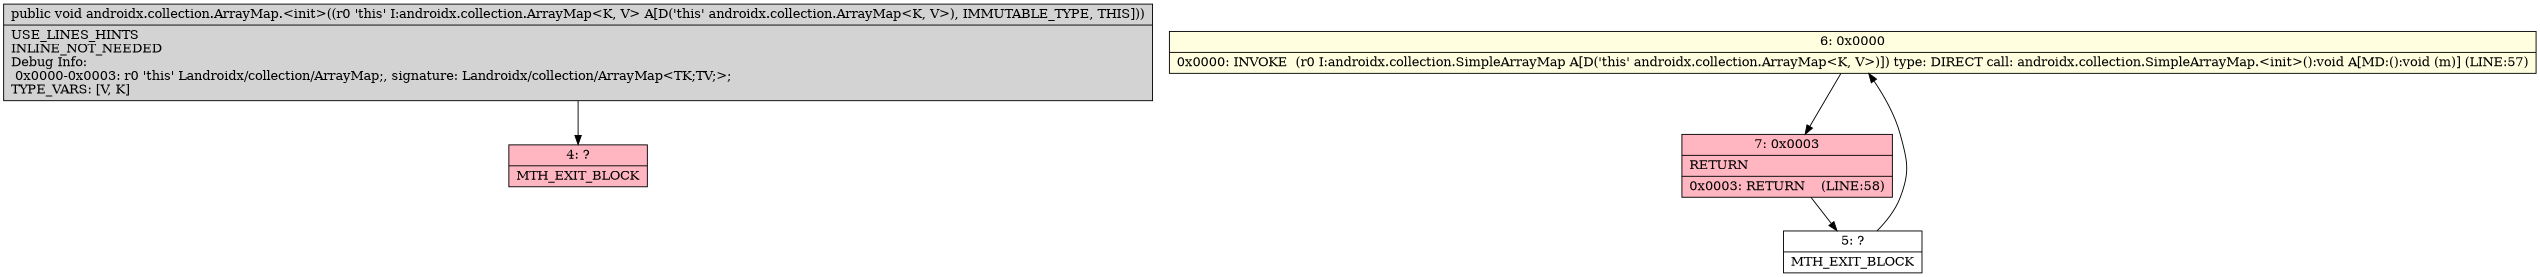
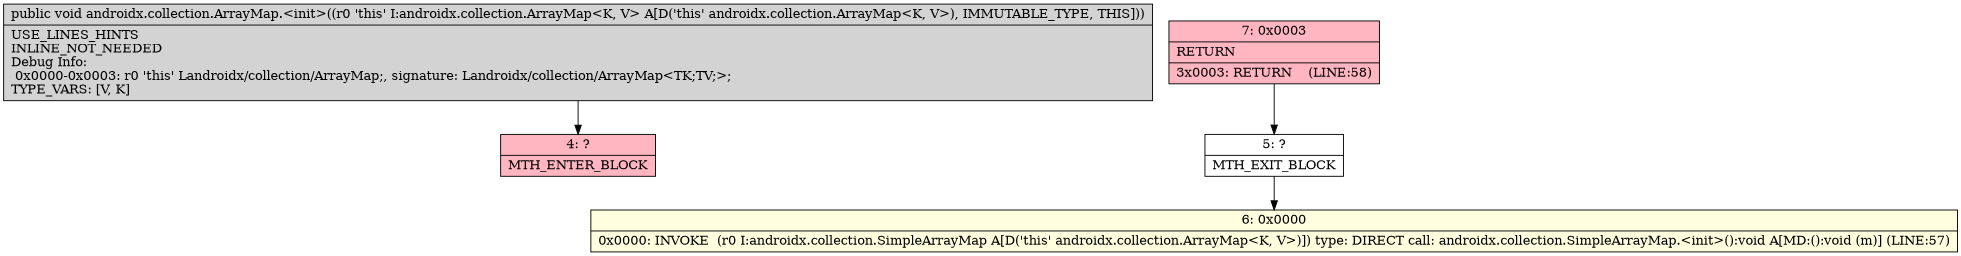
(1825, 100) -> none
(578, 176) -> (578, 165)
(1787, 186) -> (1274, 73)
